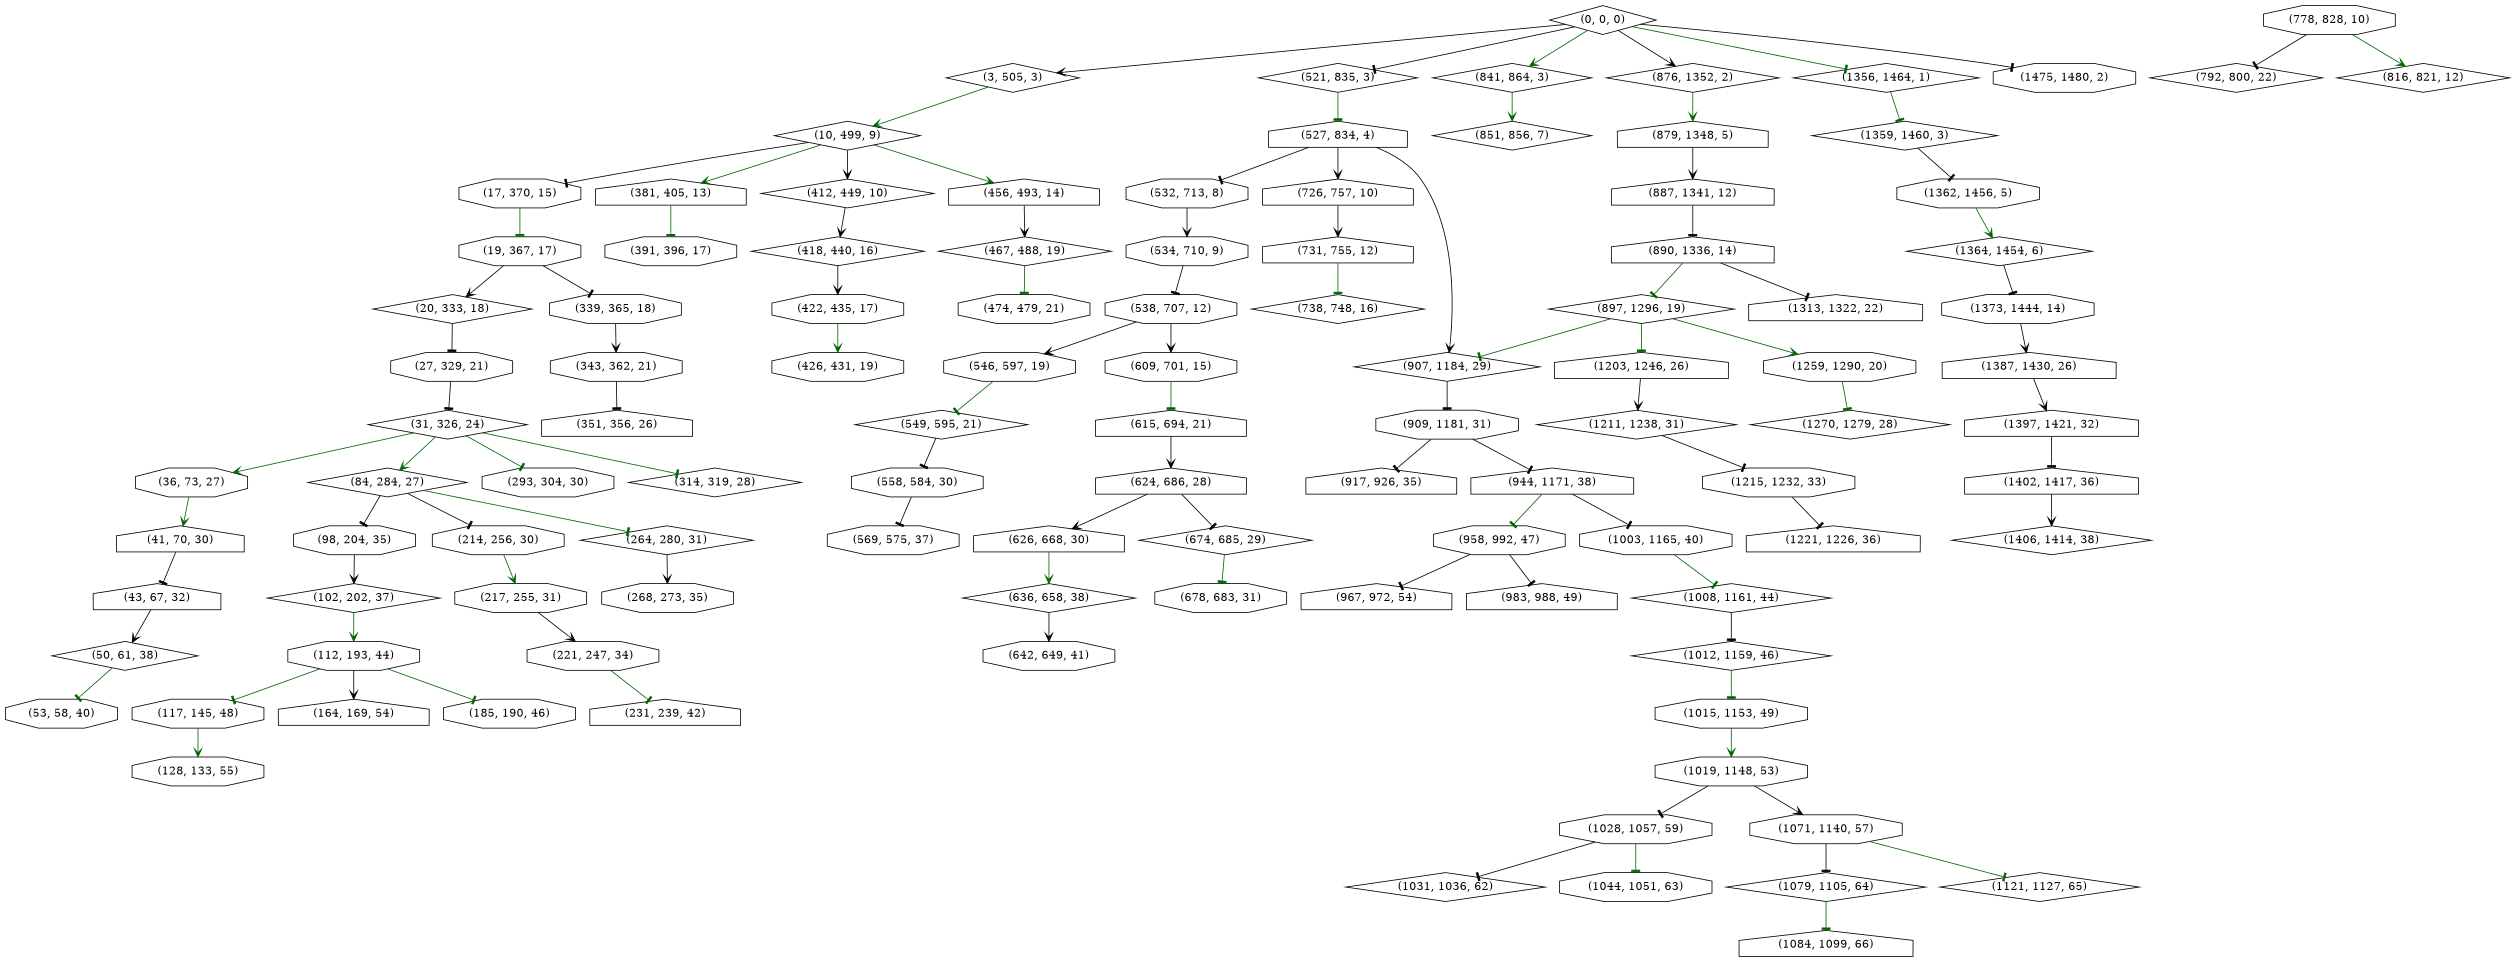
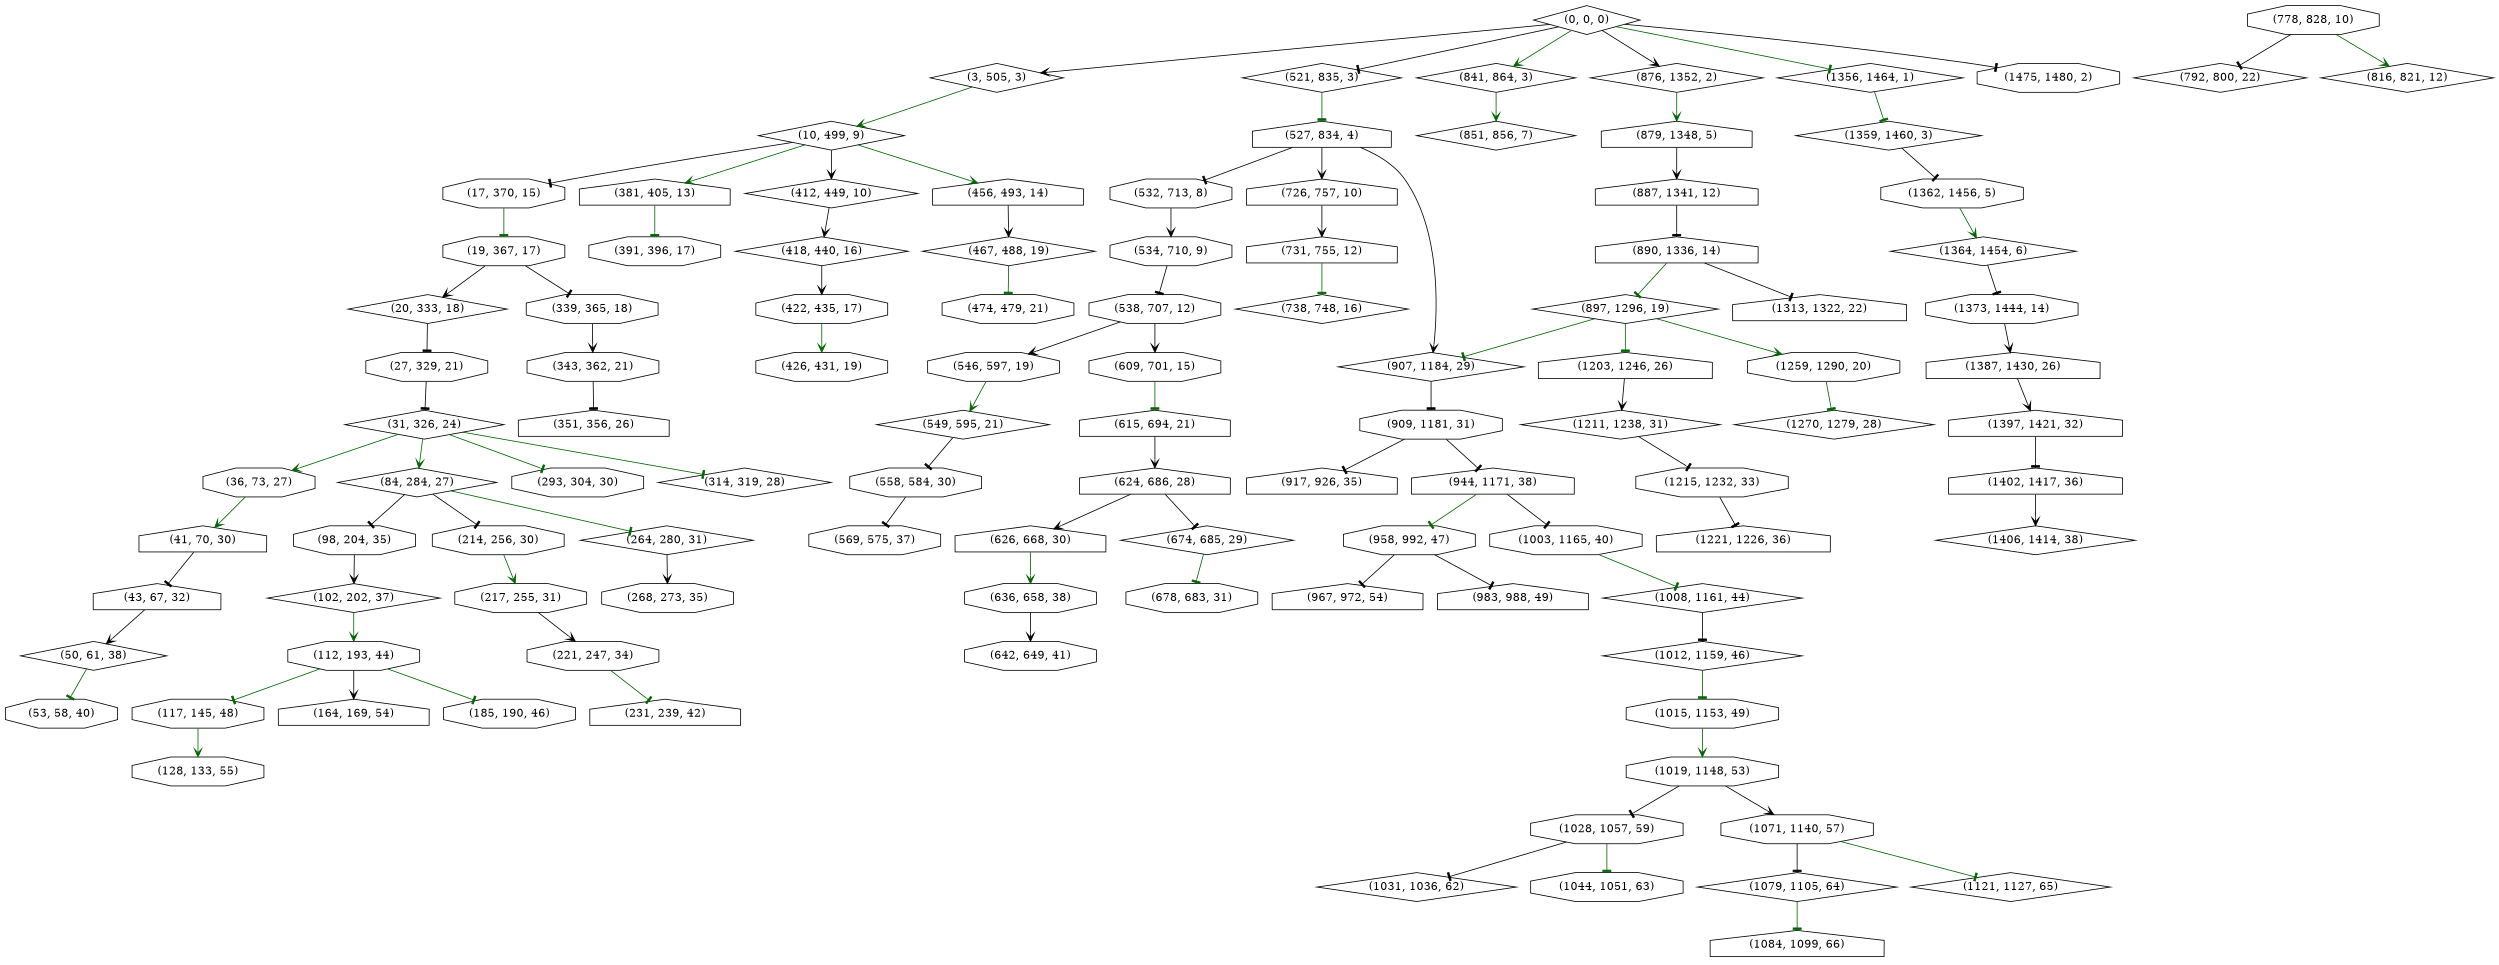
(976, 396) -> (980, 393)
(1049, 598) -> (1030, 598)
